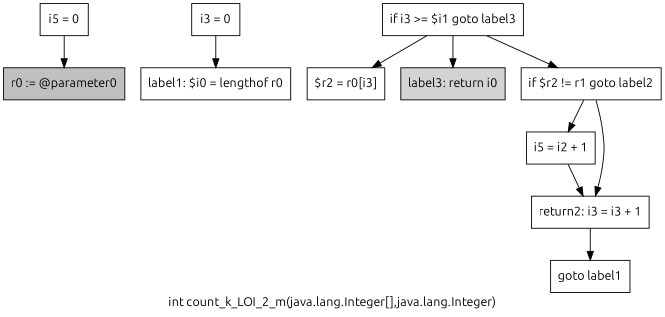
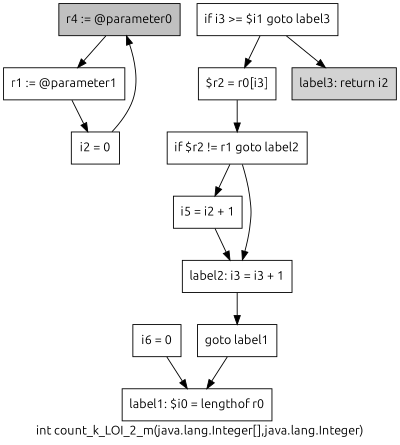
(64, 20) -> (95, 148)
(216, 20) -> (157, 341)
(518, 50) -> (237, 112)
(64, 84) -> (119, 20)
none -> (64, 84)
(453, 84) -> (344, 84)
(590, 212) -> (237, 276)
none -> (220, 369)
